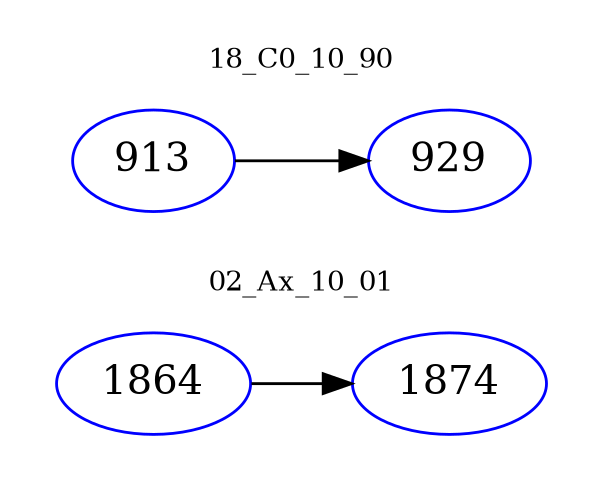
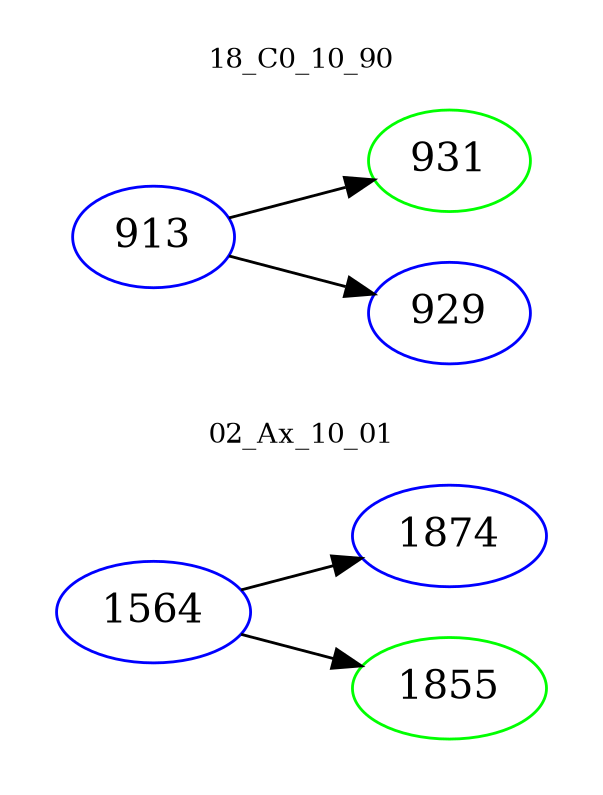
none -> (449, 161)
(154, 384) -> (154, 612)
none -> (449, 688)
